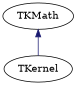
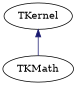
(38, 46) -> (38, 46)
